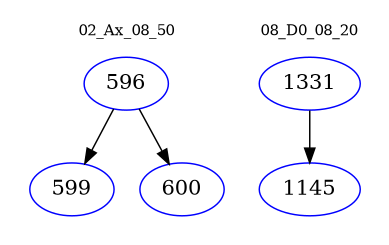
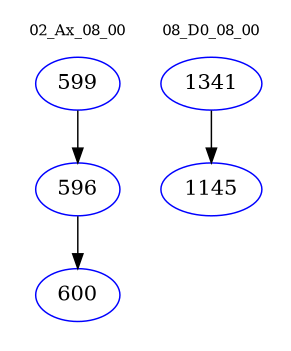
(127, 32) -> (78, 32)
(310, 32) -> (211, 32)
(310, 84) -> (211, 84)
(103, 130) -> (78, 129)
